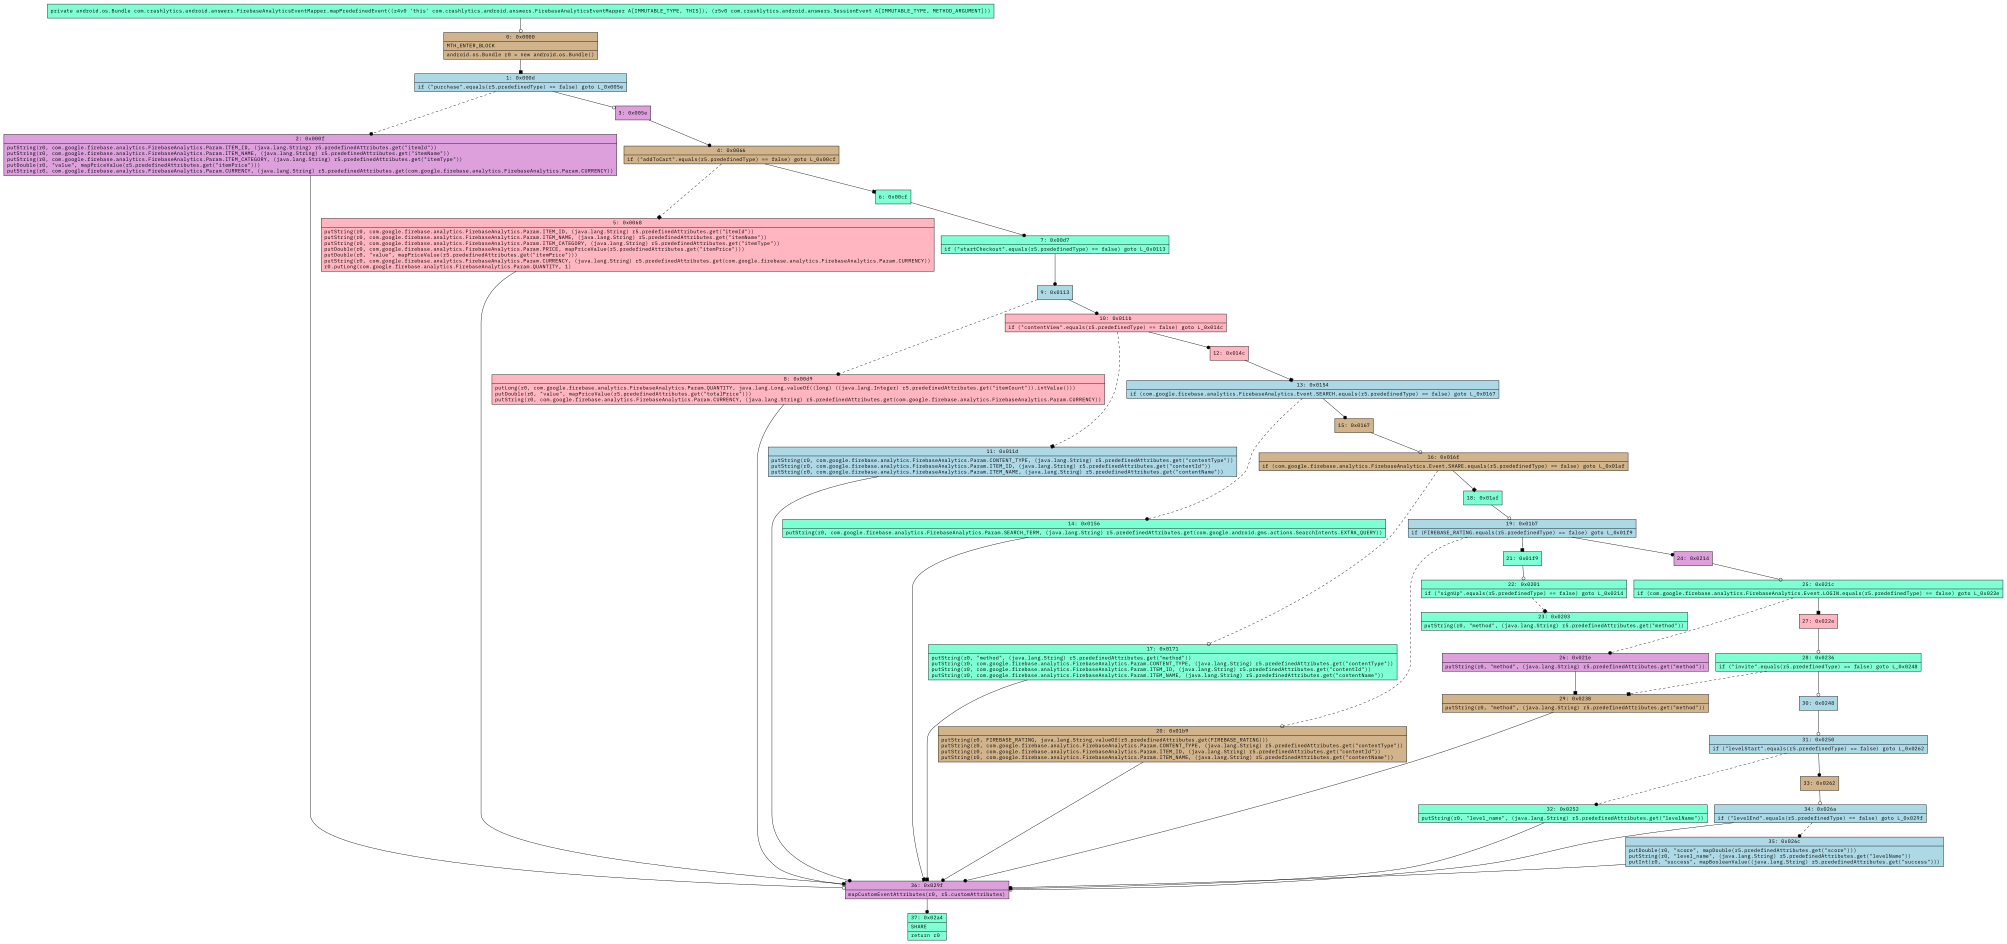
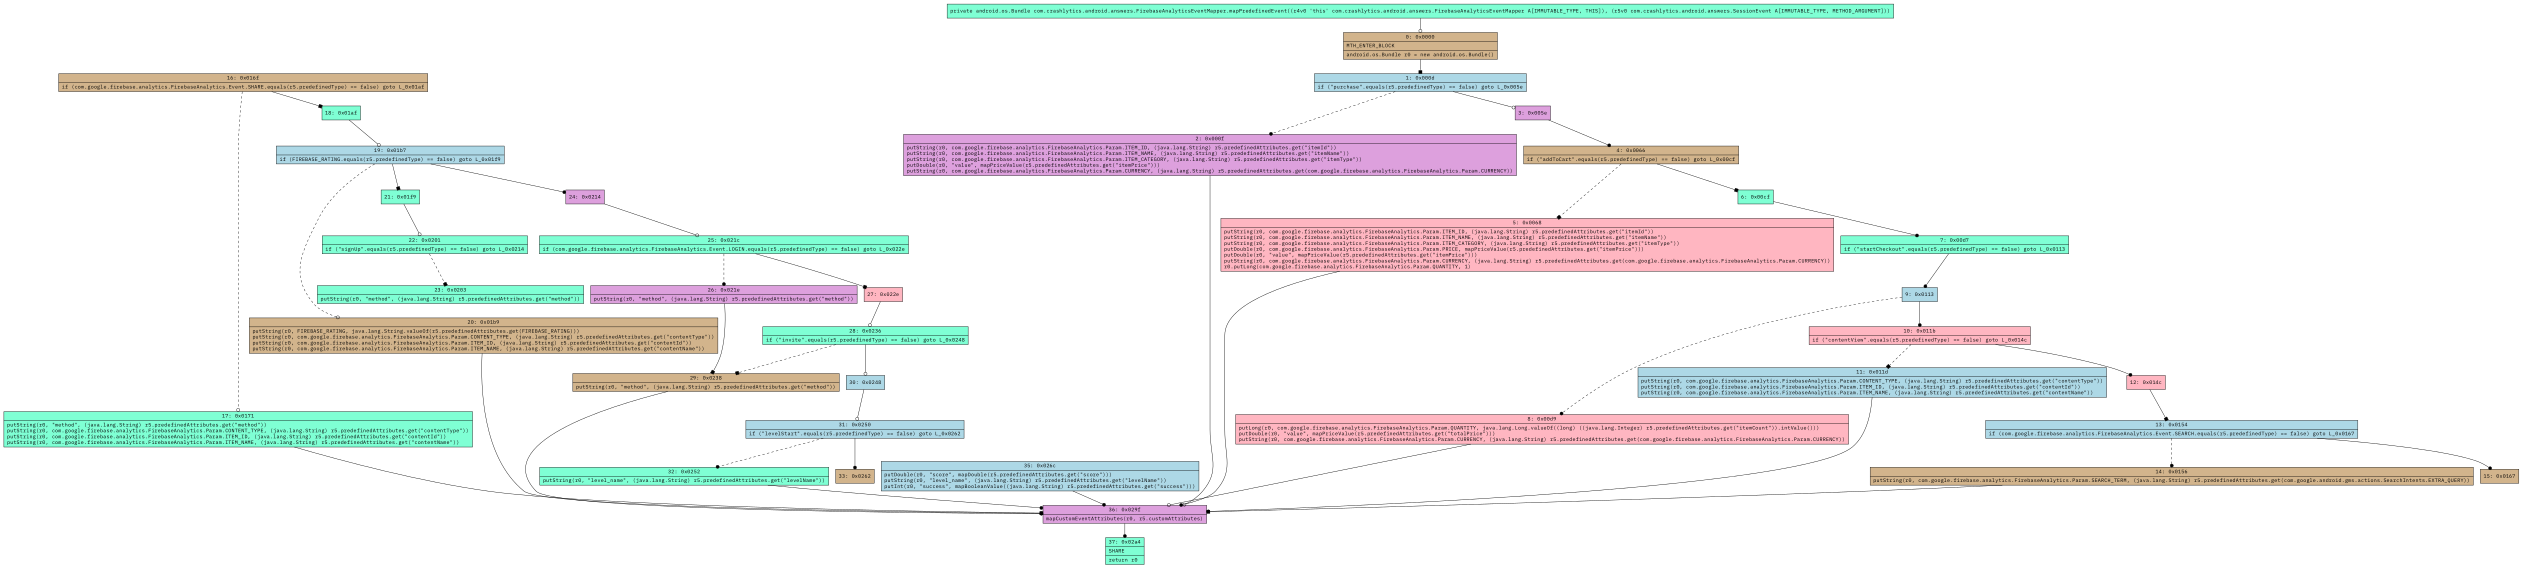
(1395, 442) -> none
(1084, 528) -> (2172, 476)
(1820, 814) -> none
